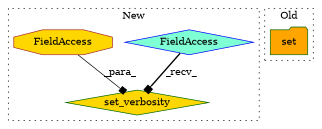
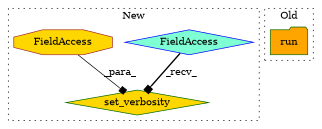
(289, 42) -> (289, 42)
